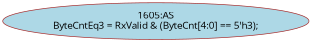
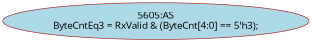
(156, 21) -> (156, 21)
